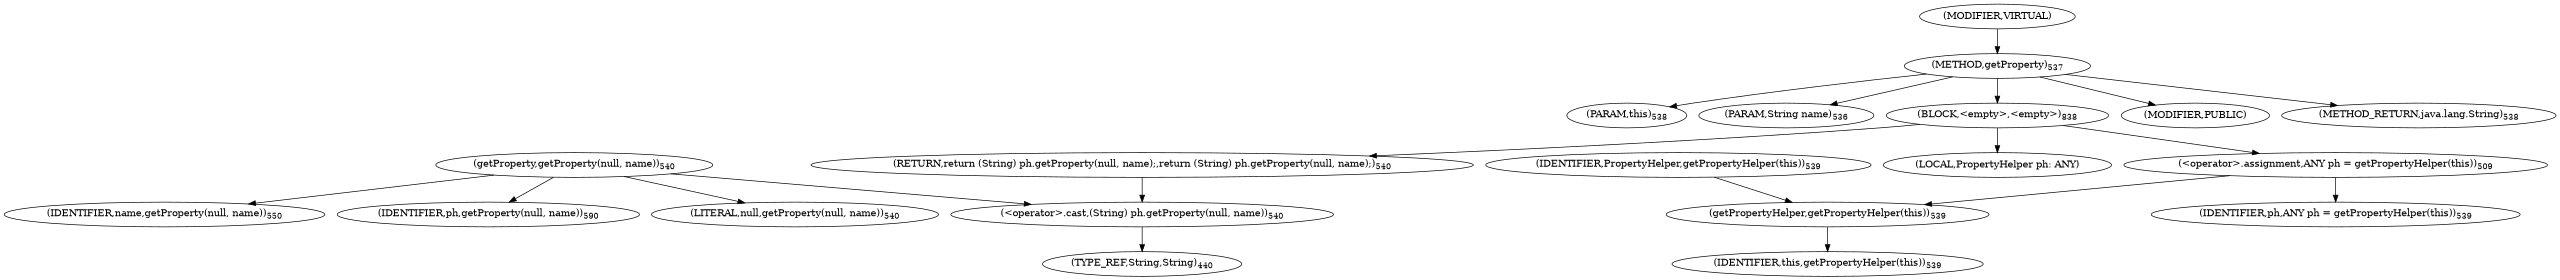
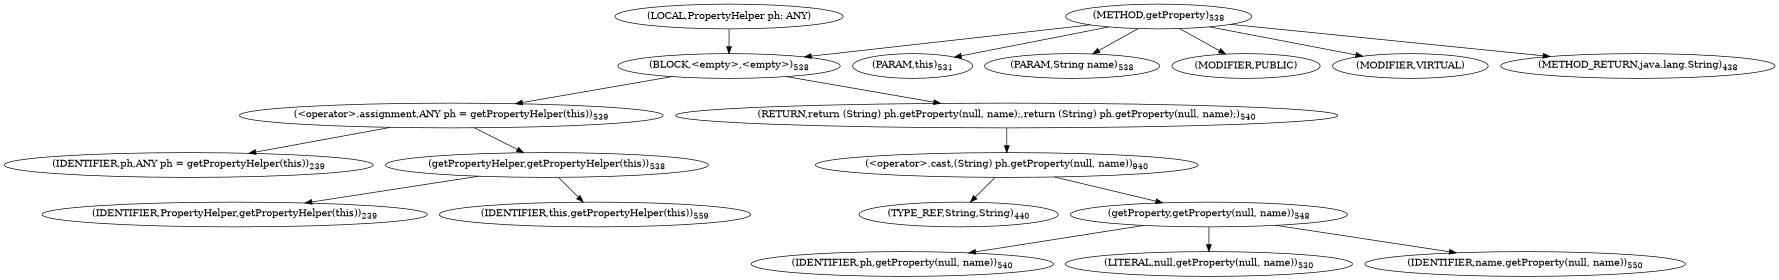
(1997, 38) -> (1283, 41)
(2056, 65) -> (1217, 15)
(1660, 114) -> (945, 65)
(1840, 114) -> (1126, 65)
(2070, 114) -> (801, 65)
(2511, 114) -> (1730, 65)
(1997, 137) -> (729, 38)
(667, 164) -> (1302, 213)
(1813, 164) -> (369, 213)
(2485, 164) -> (601, 114)
(847, 189) -> (1105, 189)
(1750, 189) -> (395, 189)
(591, 213) -> (1005, 263)
(892, 213) -> (1306, 263)
(1276, 213) -> (1141, 164)
(1938, 213) -> (658, 164)
(2464, 213) -> (317, 164)
(1934, 263) -> (701, 213)
